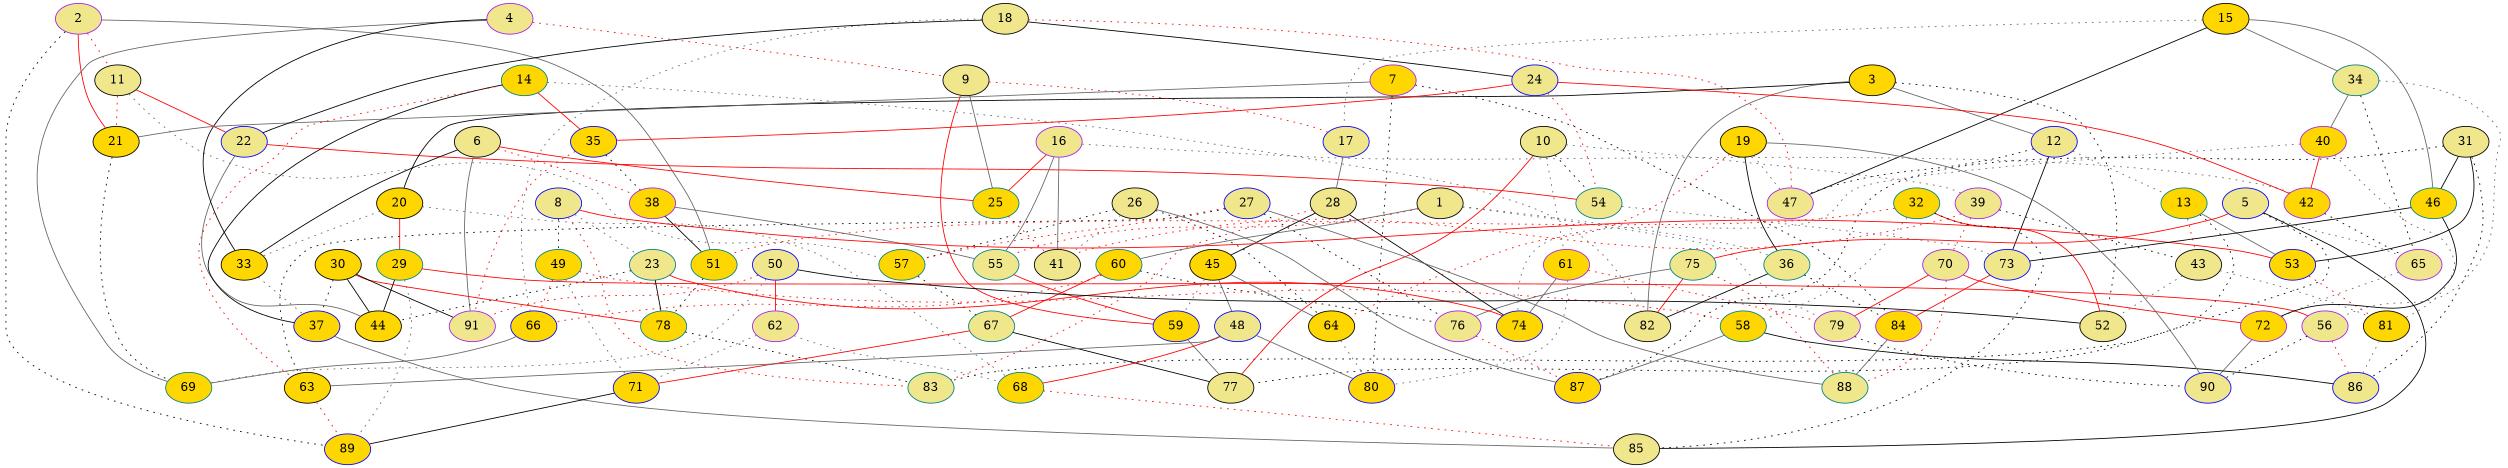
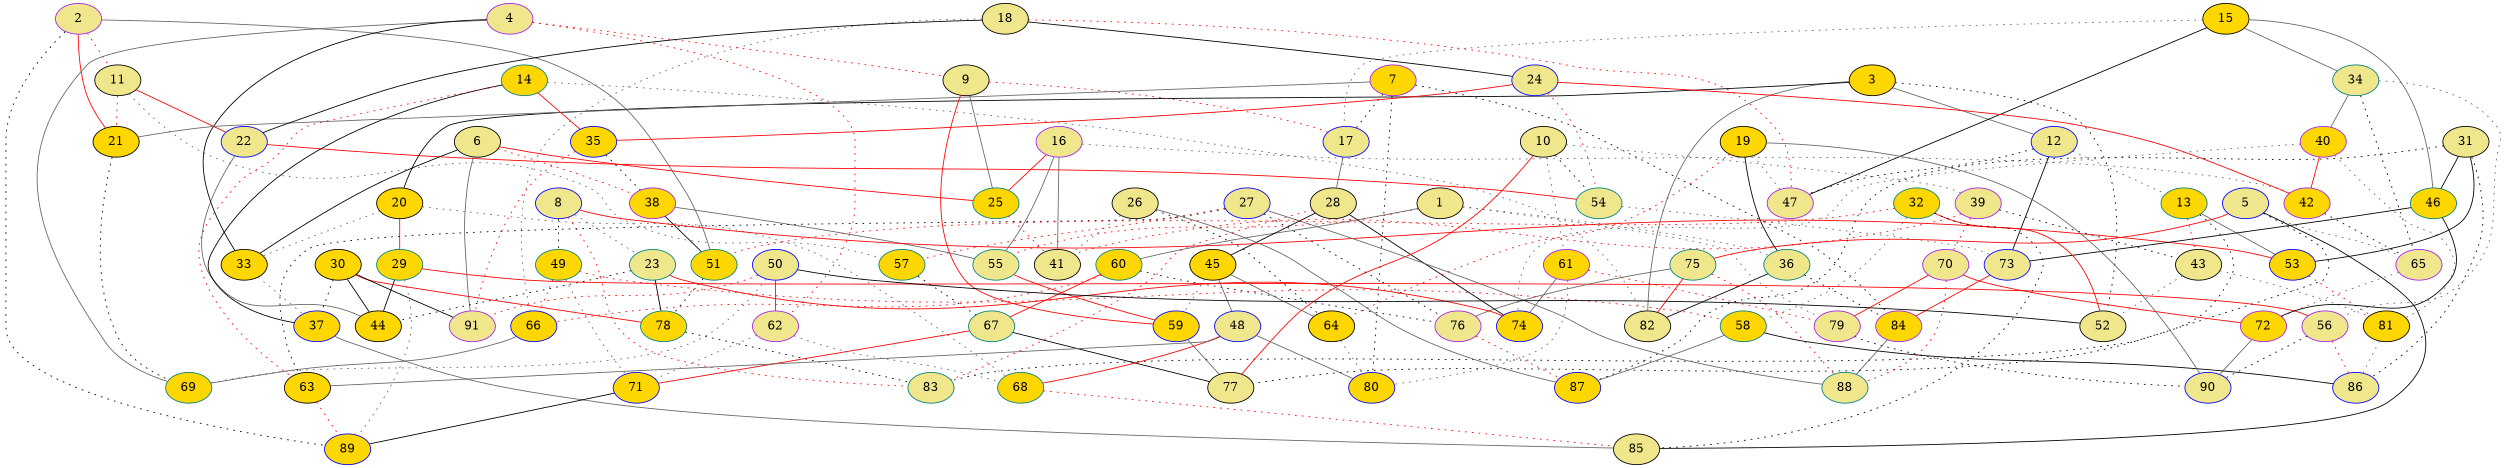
none -> (799, 88)
none -> (1370, 111)
(1033, 230) -> none
